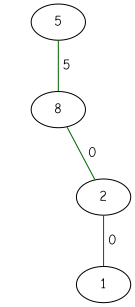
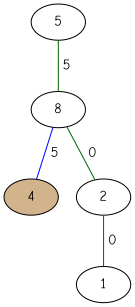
none -> (31, 197)
